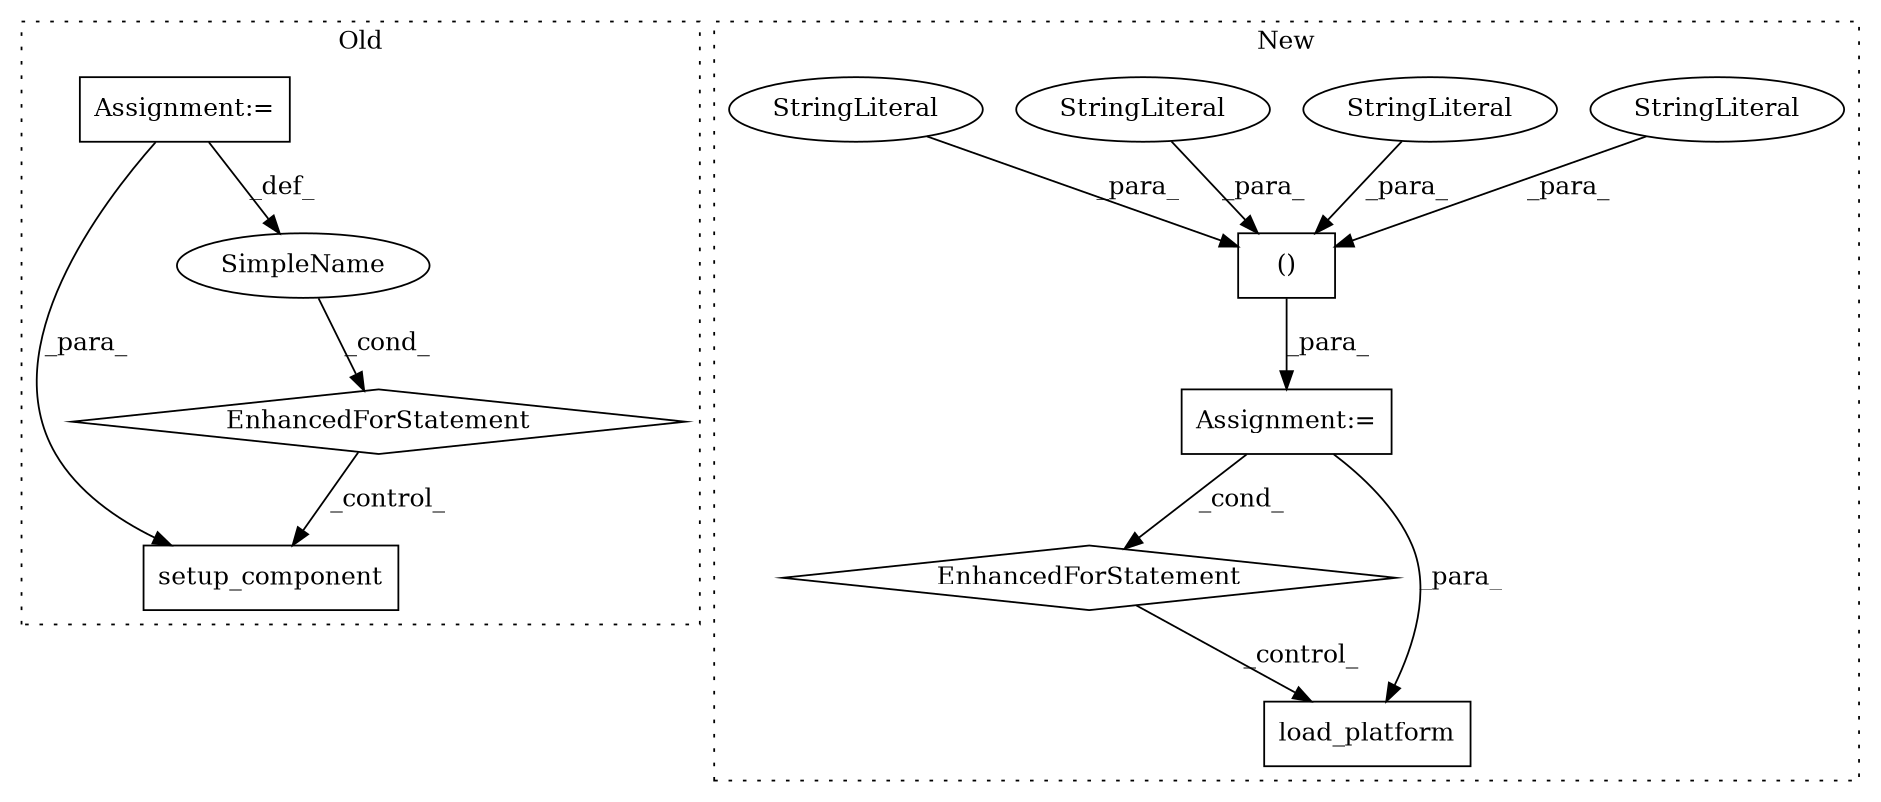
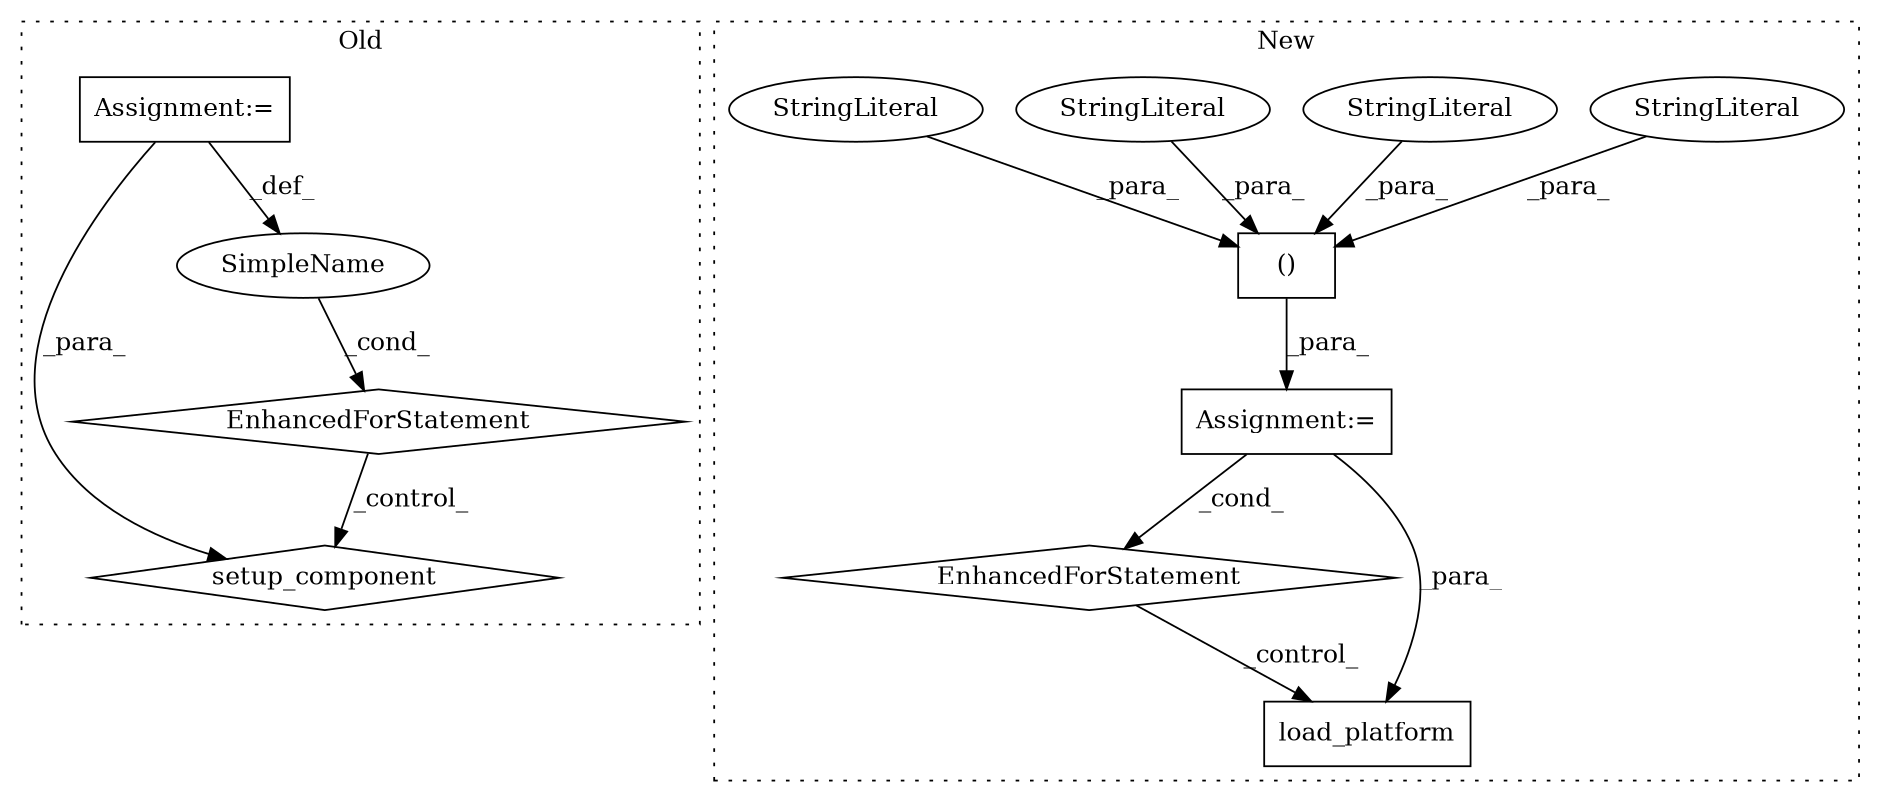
(271, 578) -> (325, 578)
